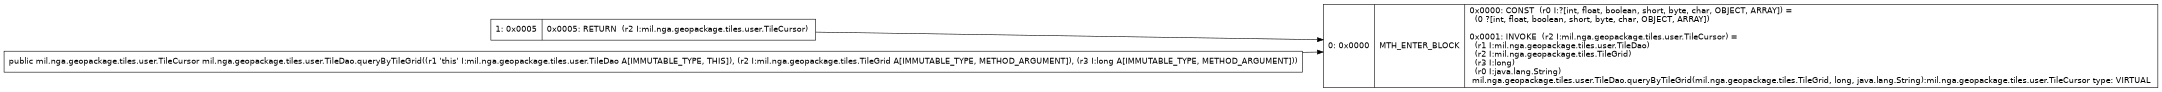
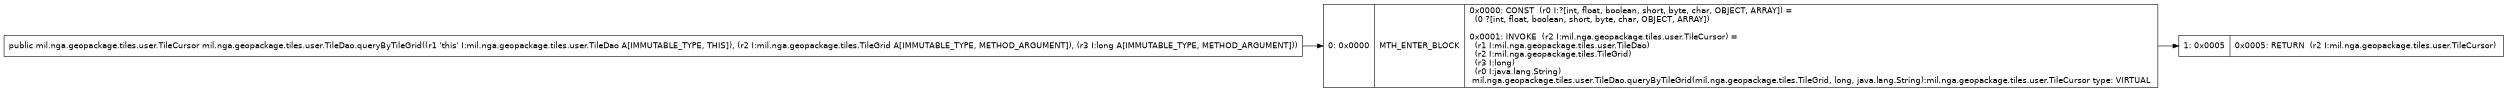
(1067, 36) -> (2165, 46)
